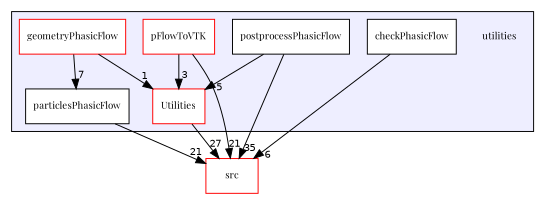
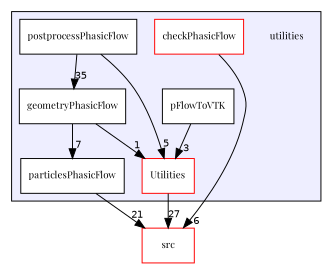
(72, 37) -> (72, 106)
(179, 37) -> (198, 106)
(412, 37) -> (199, 37)
(217, 99) -> none
(263, 102) -> (76, 67)
